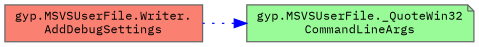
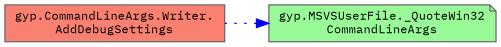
(104, 23) -> (115, 23)
